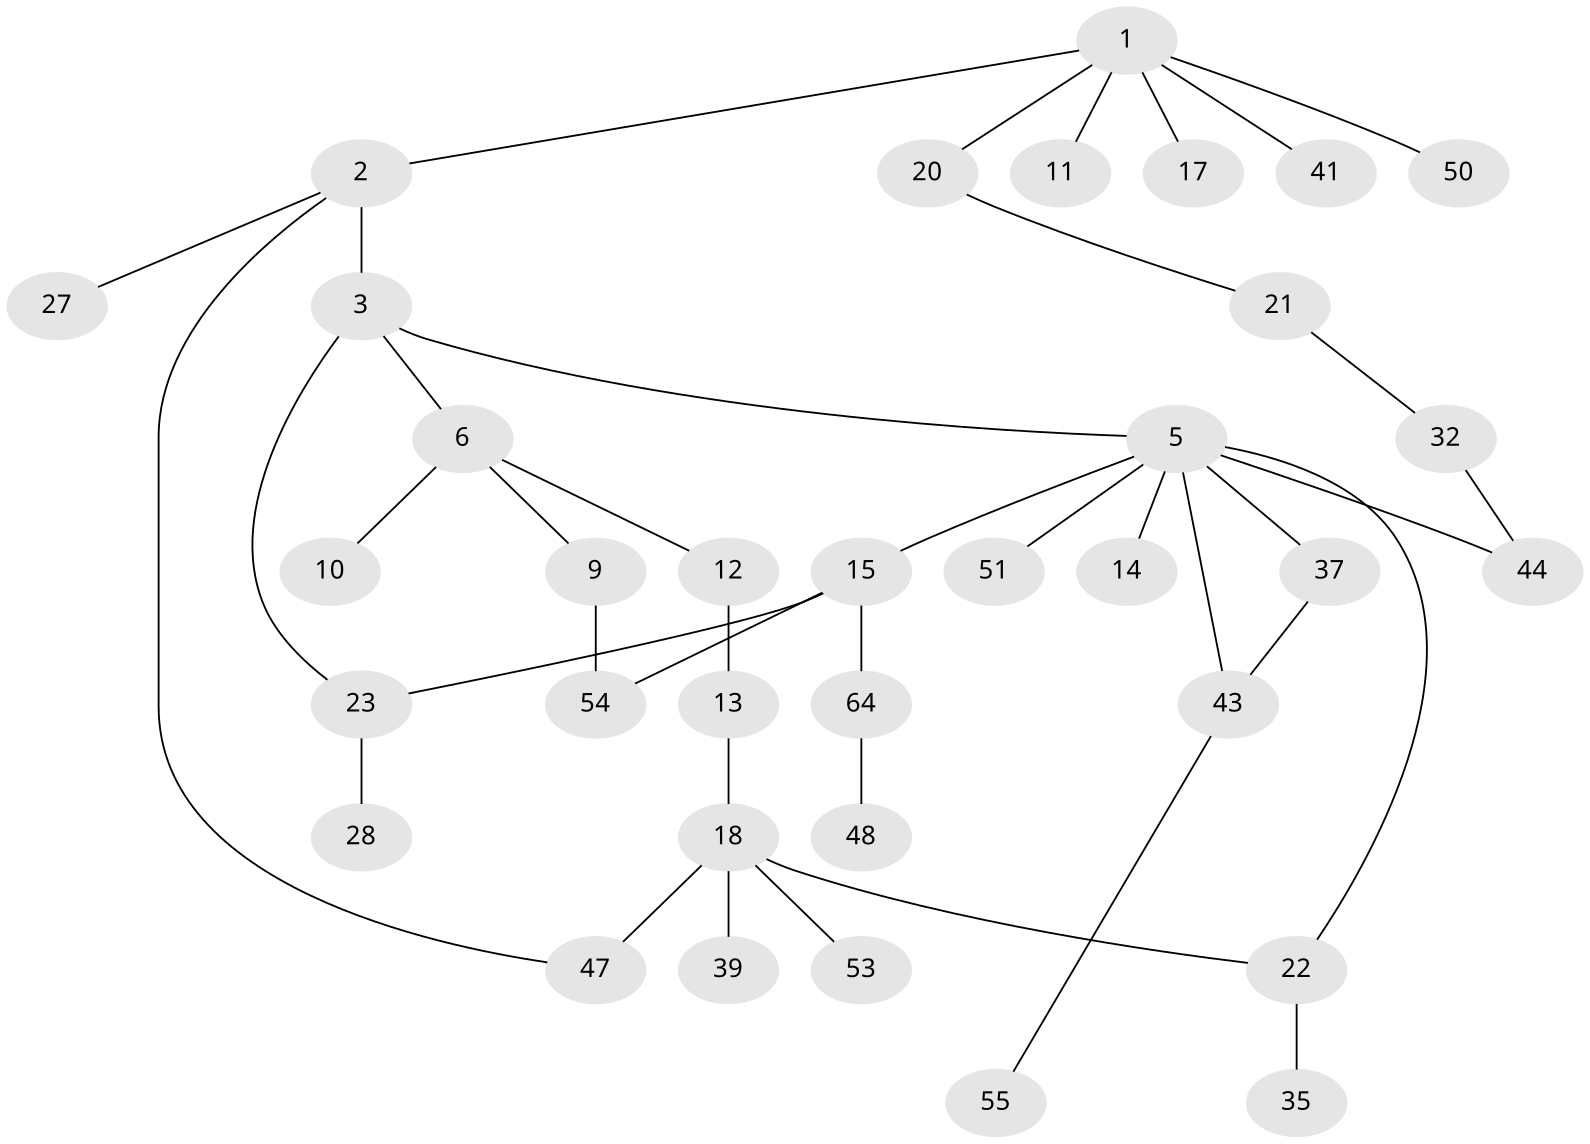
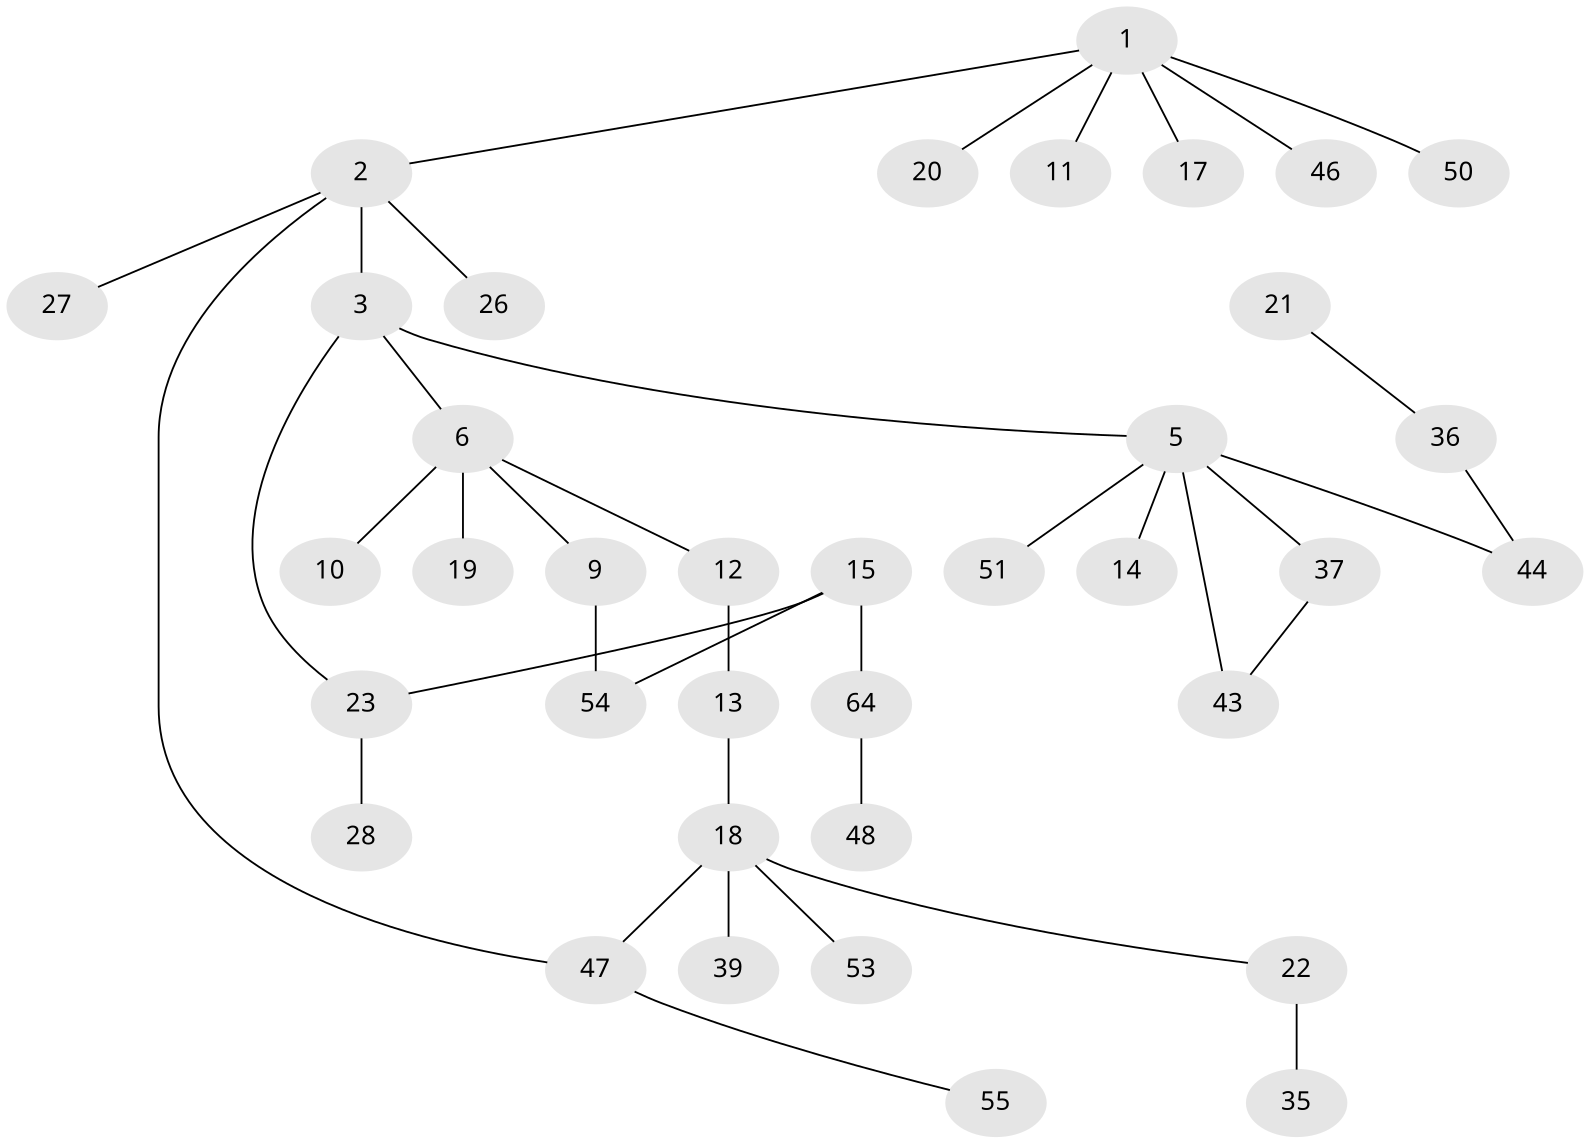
(1326, 173) -> (1326, 173)
(1100, 246) -> none
none -> (494, 306)
(1446, 439) -> (1446, 439)
(1017, 502) -> none
none -> (463, 572)
(1427, 649) -> none
(1112, 904) -> (790, 1046)
